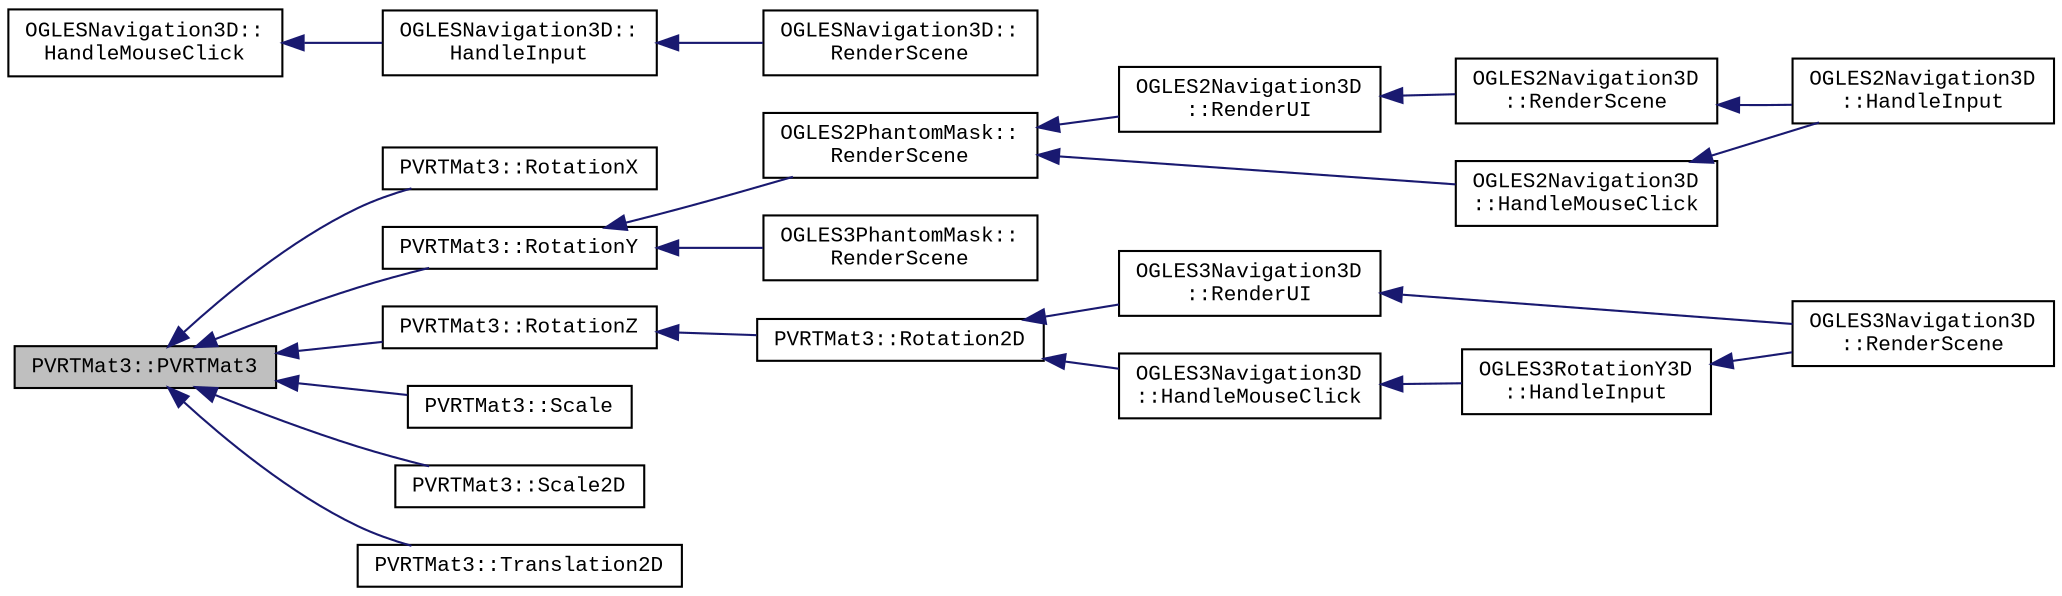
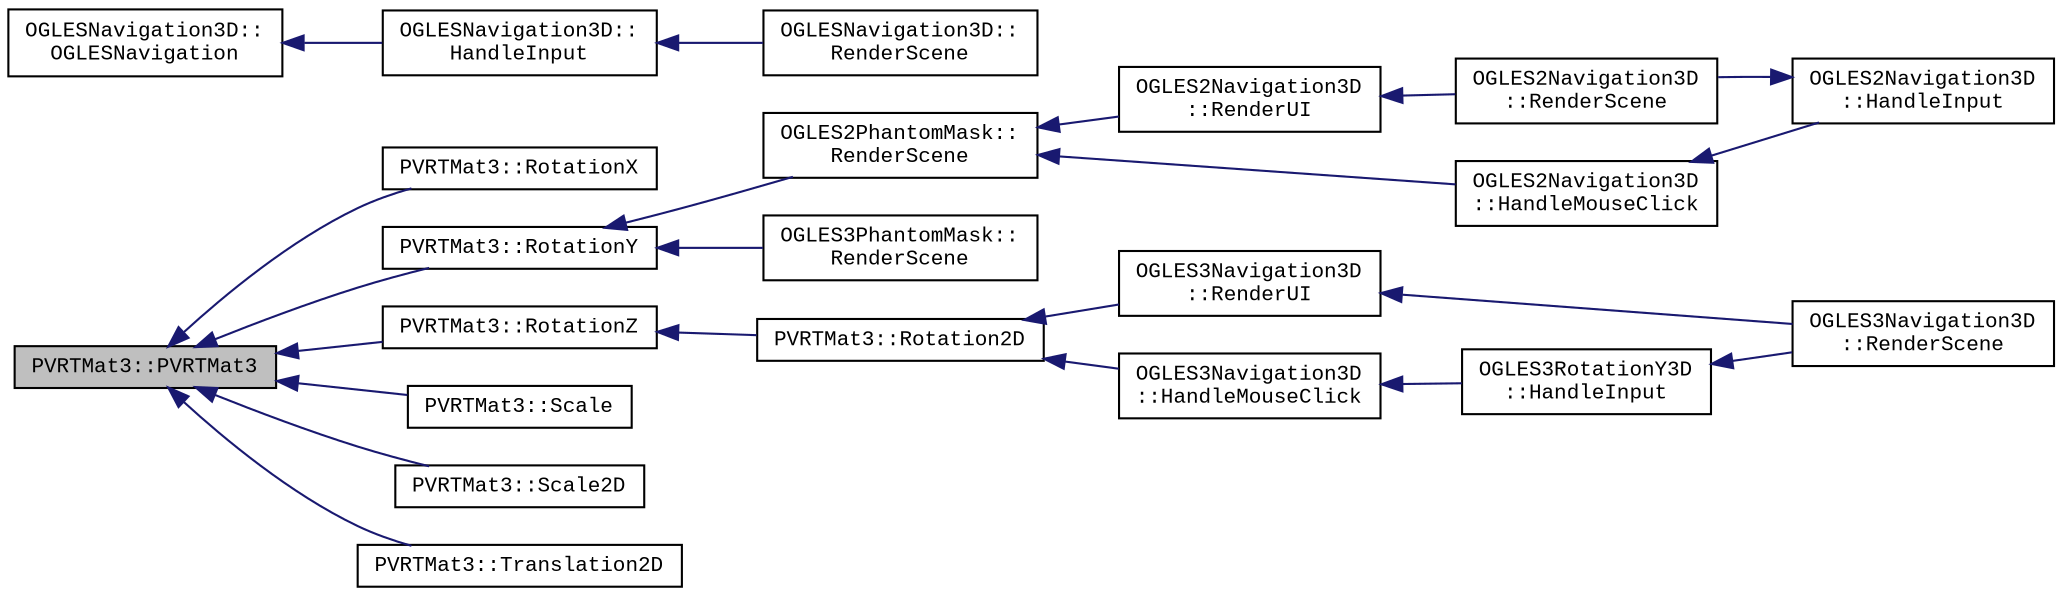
(145, 43) -> (145, 43)
(1766, 105) -> (1744, 77)
